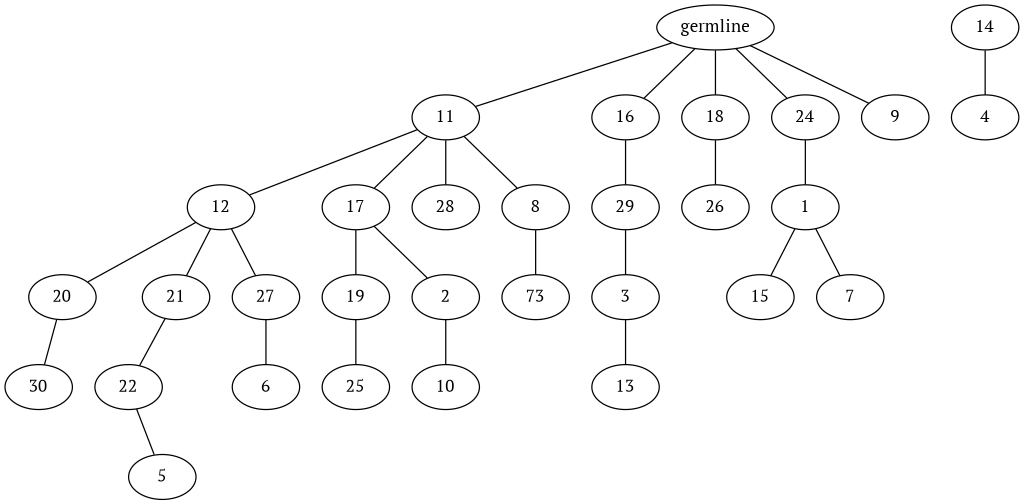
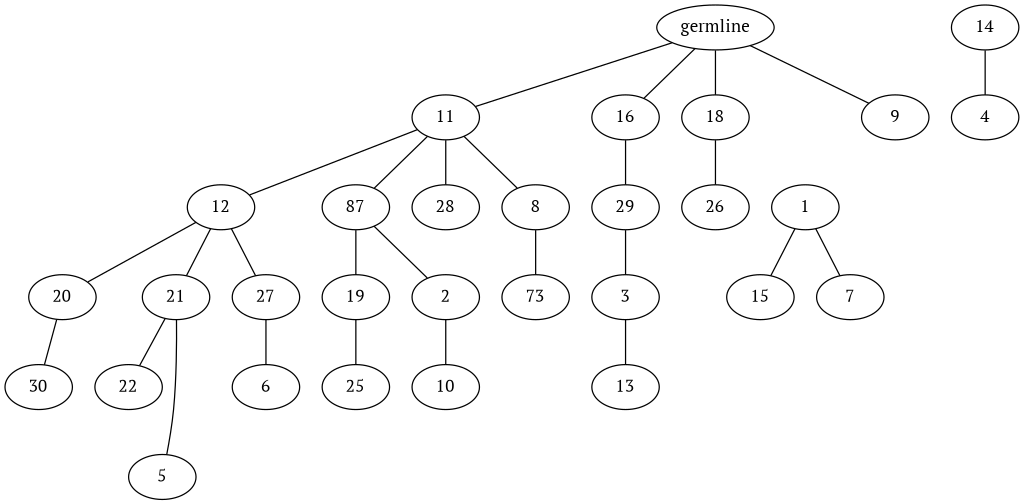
(805, 117) -> none
(356, 207) -> (356, 207)
(145, 432) -> (175, 387)
